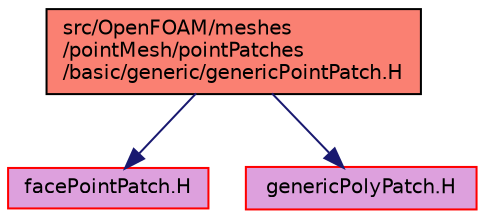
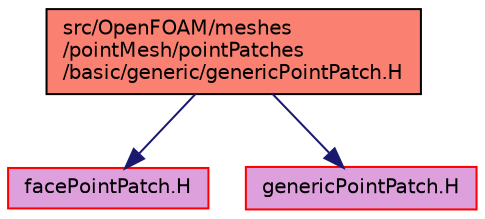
(361, 188) -> (361, 188)
